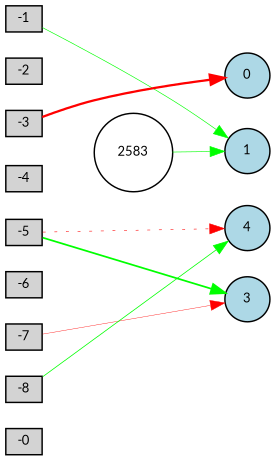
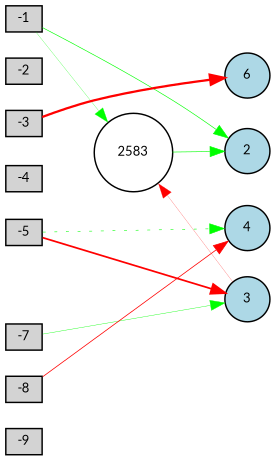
none -> (67, 71)
(247, 76) -> (247, 76)
(247, 151) -> (247, 151)
(126, 230) -> (126, 230)
none -> (200, 239)
(127, 263) -> (127, 263)
(24, 285) -> none
(138, 307) -> (138, 307)
(139, 318) -> (139, 318)
(24, 442) -> (24, 442)
